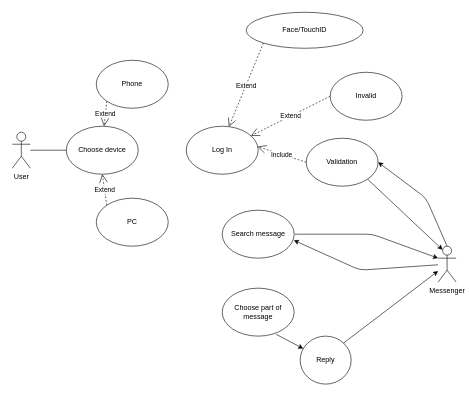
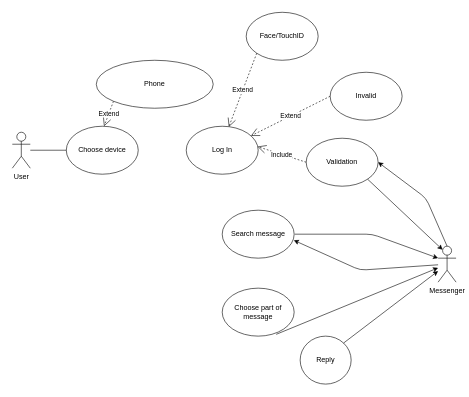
(305, 30) -> (282, 36)
(132, 84) -> (155, 84)
(105, 190) -> none
(132, 222) -> none
(288, 341) -> (355, 302)
